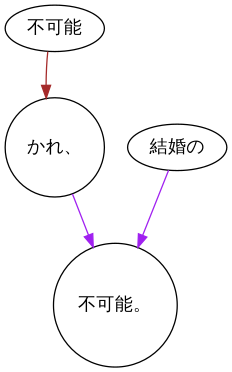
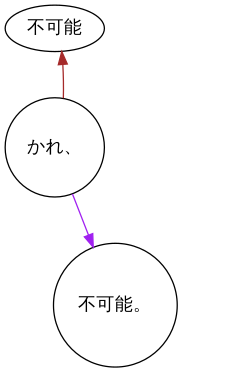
(47, 68) -> (63, 81)
(177, 147) -> none
